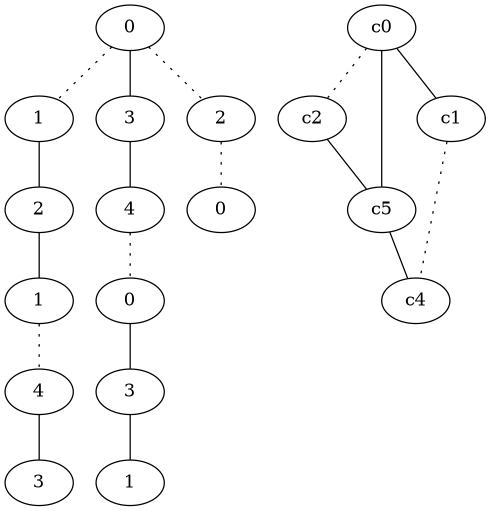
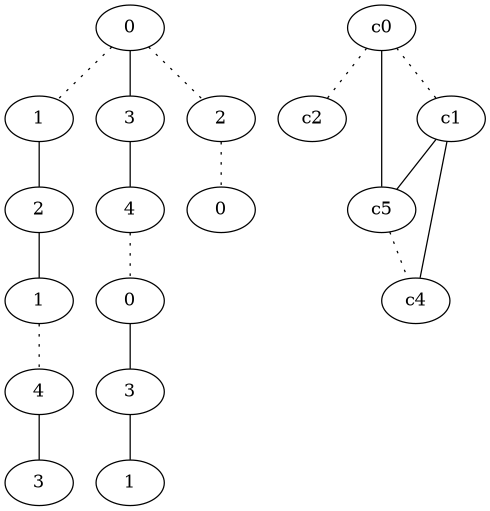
(416, 73) -> (416, 73)
(347, 164) -> (416, 164)
(434, 210) -> (434, 210)
(399, 255) -> (399, 255)
